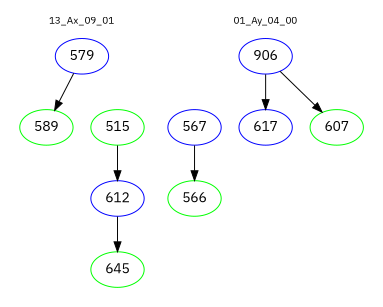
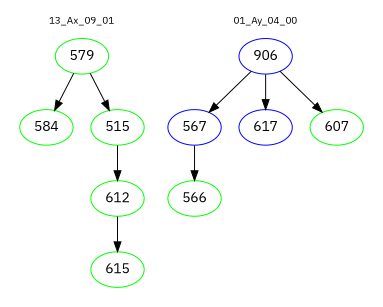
(82, 56) -> (82, 56)
none -> (97, 87)
none -> (234, 88)
(46, 127) -> (46, 127)
(118, 198) -> (118, 198)
(118, 270) -> (118, 270)
